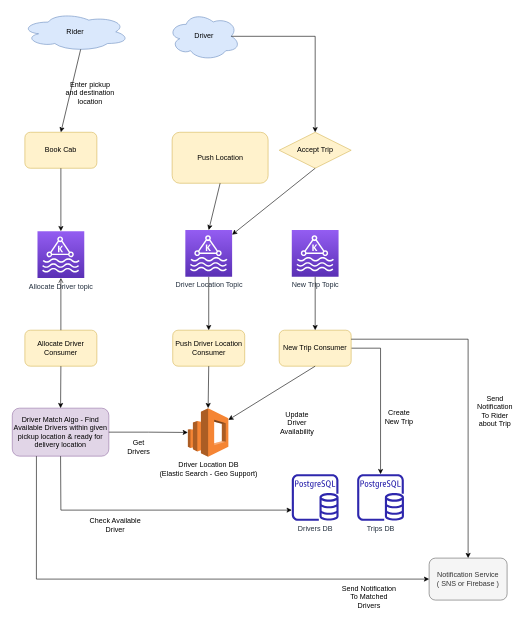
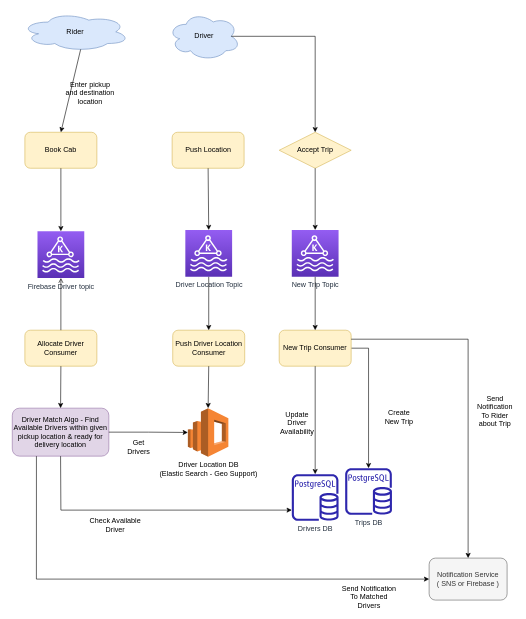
(220, 158) -> (208, 150)
(275, 200) -> (315, 169)
(61, 287) -> (61, 287)
(273, 393) -> (315, 469)
(381, 498) -> (369, 492)
